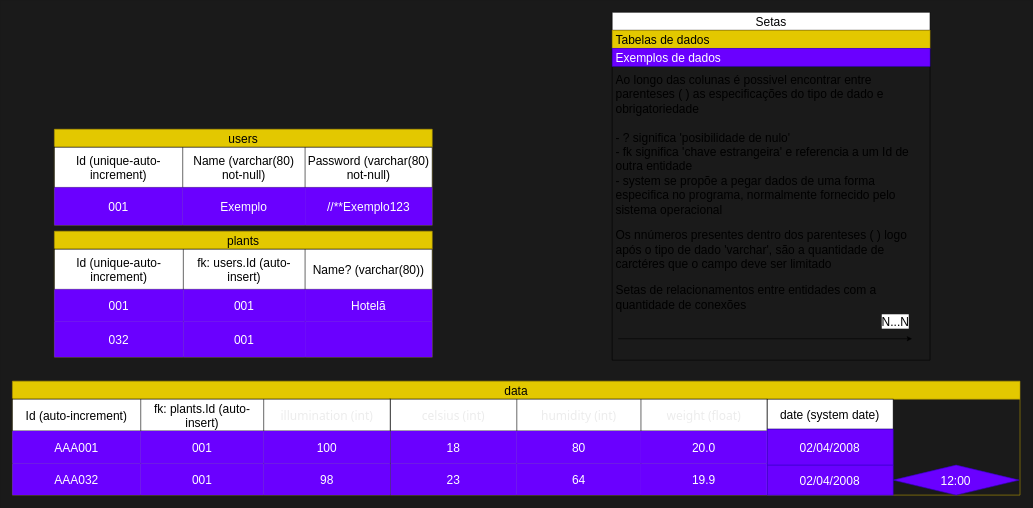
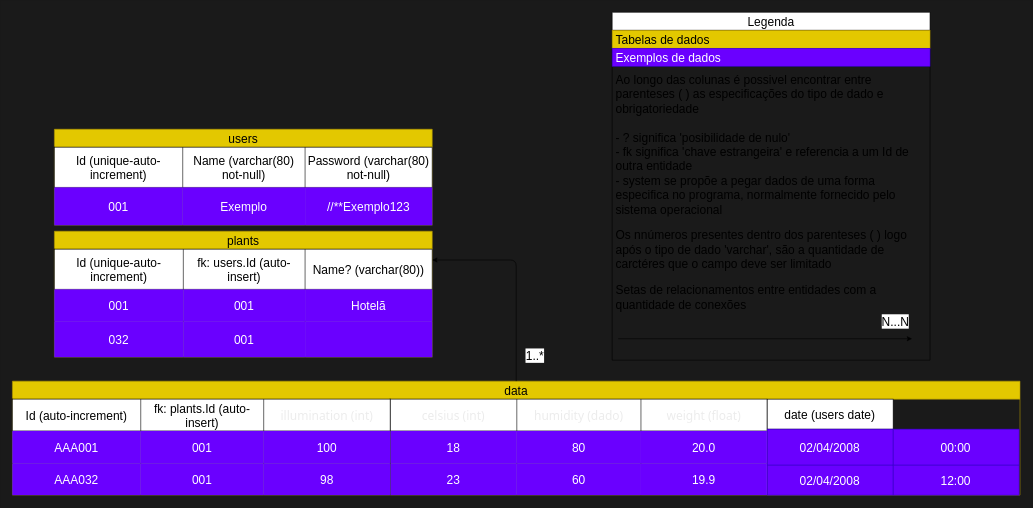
(771, 21) -> (771, 21)
none -> (516, 380)
(830, 414) -> (830, 414)
(579, 416) -> (579, 416)
none -> (956, 447)
(579, 480) -> (579, 480)
(956, 480) -> (956, 480)
